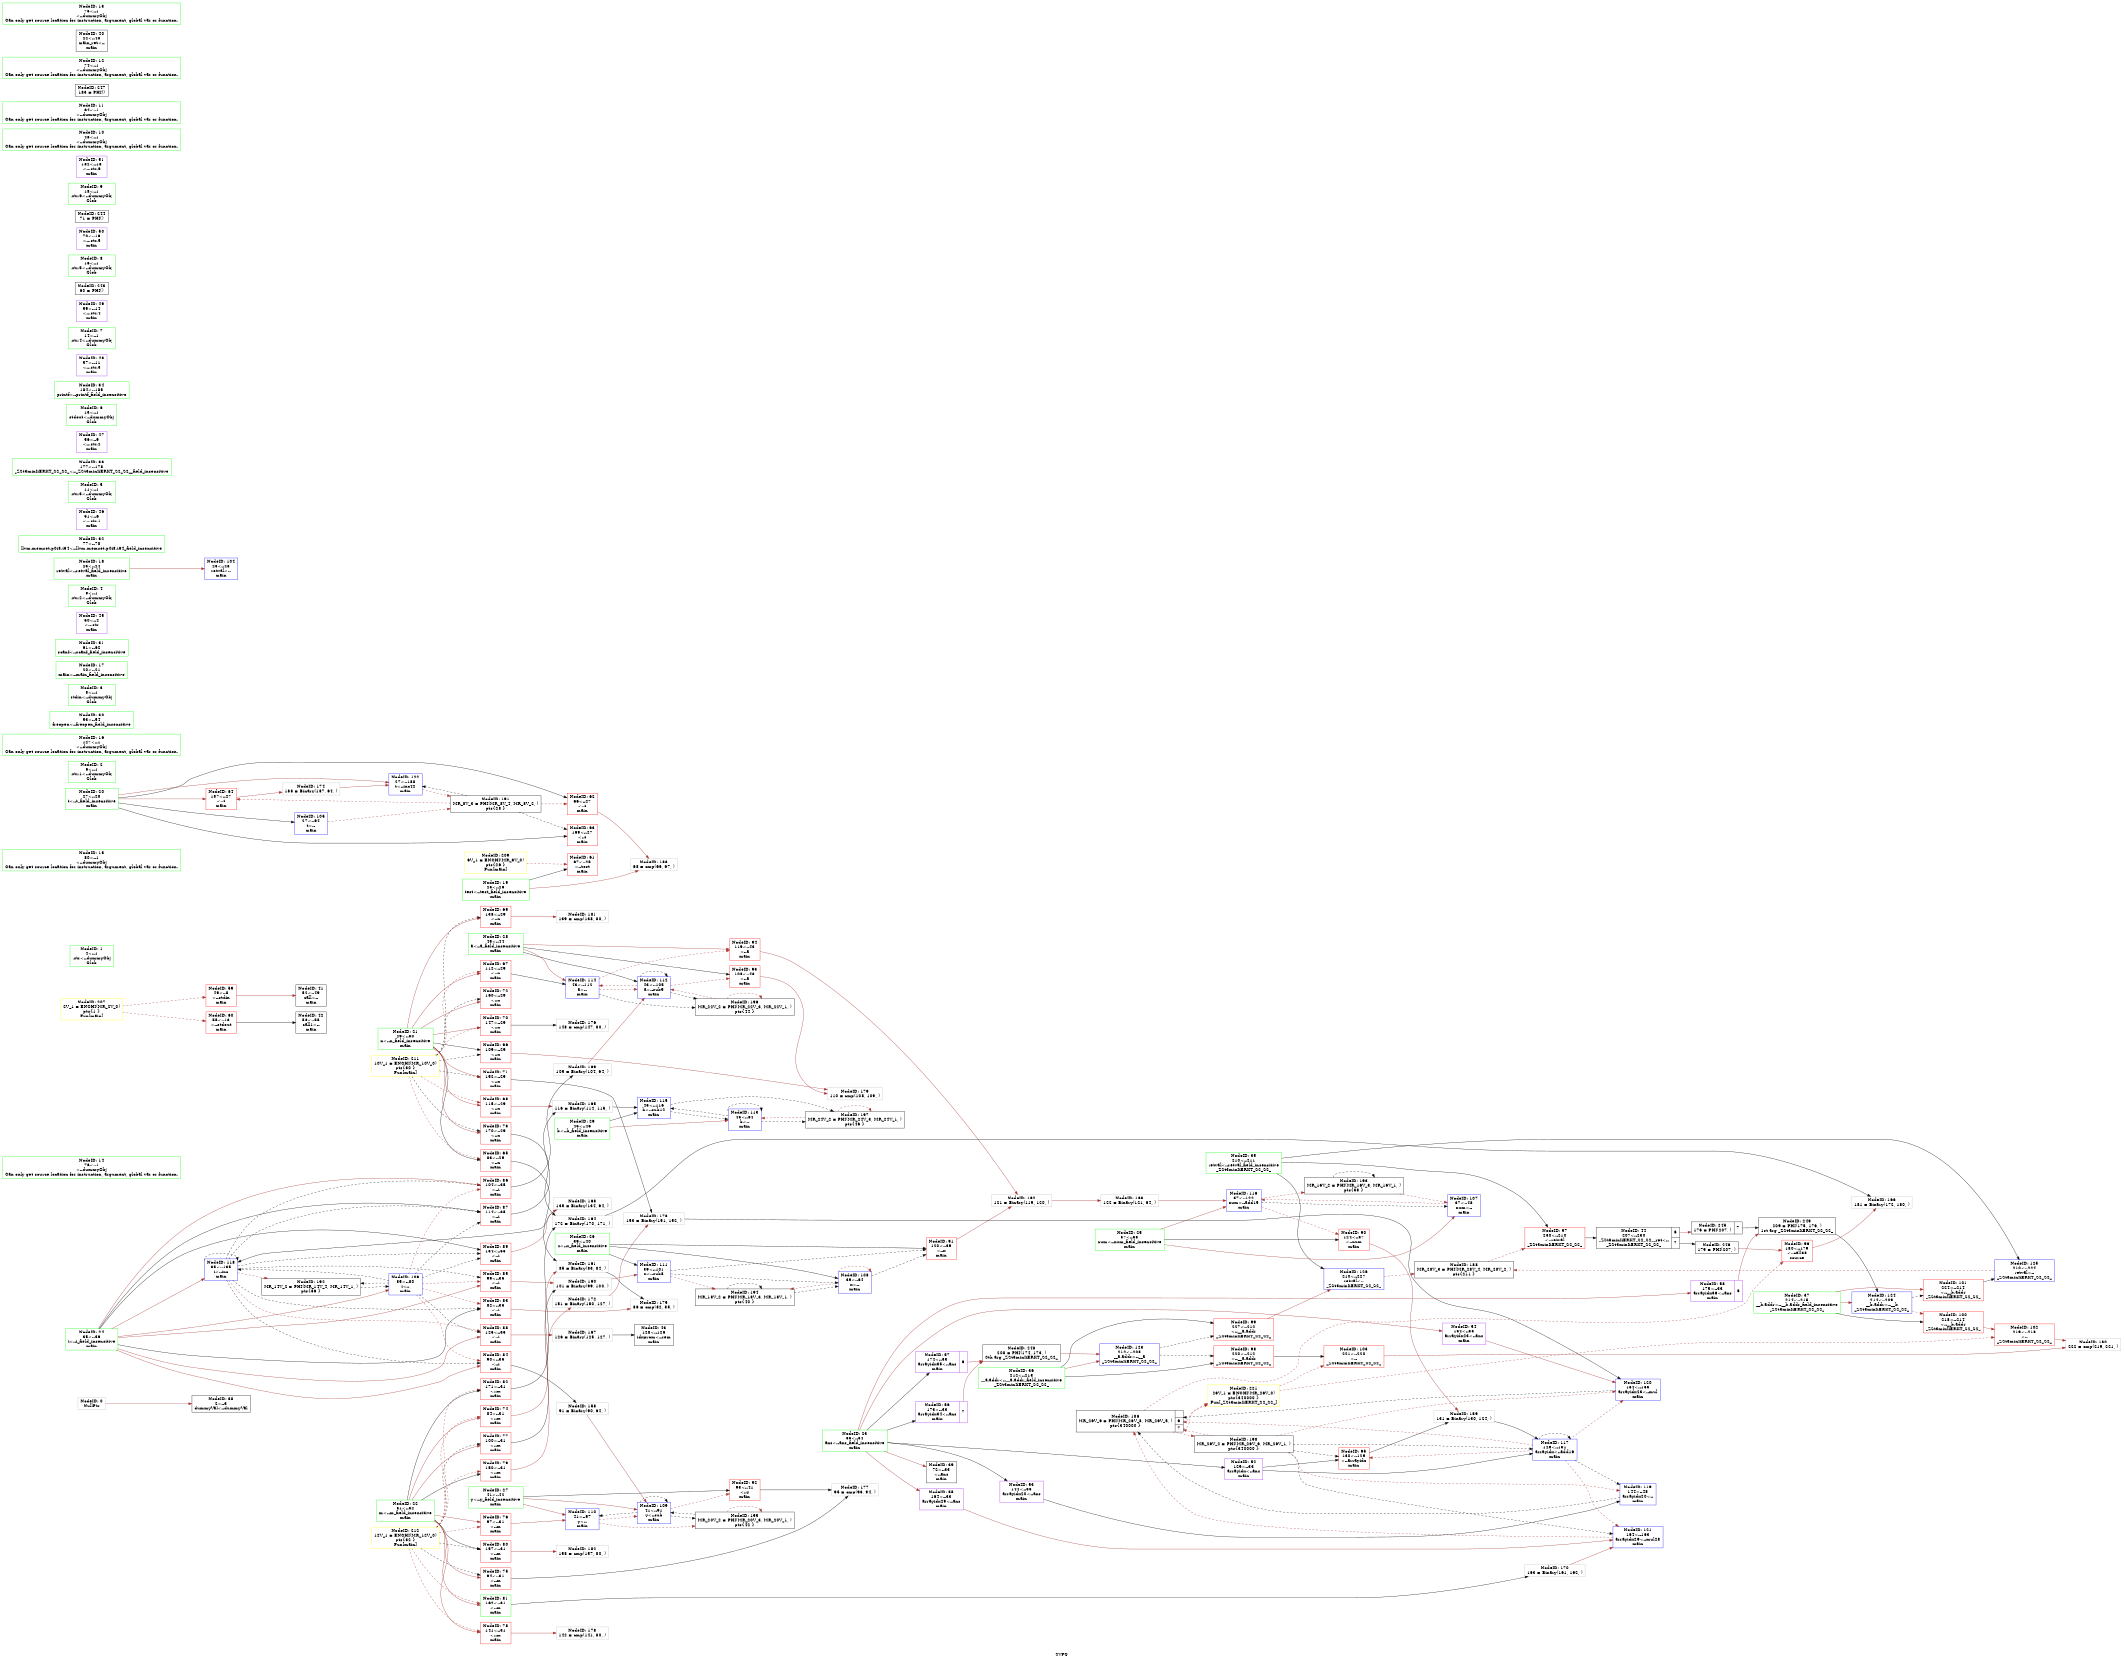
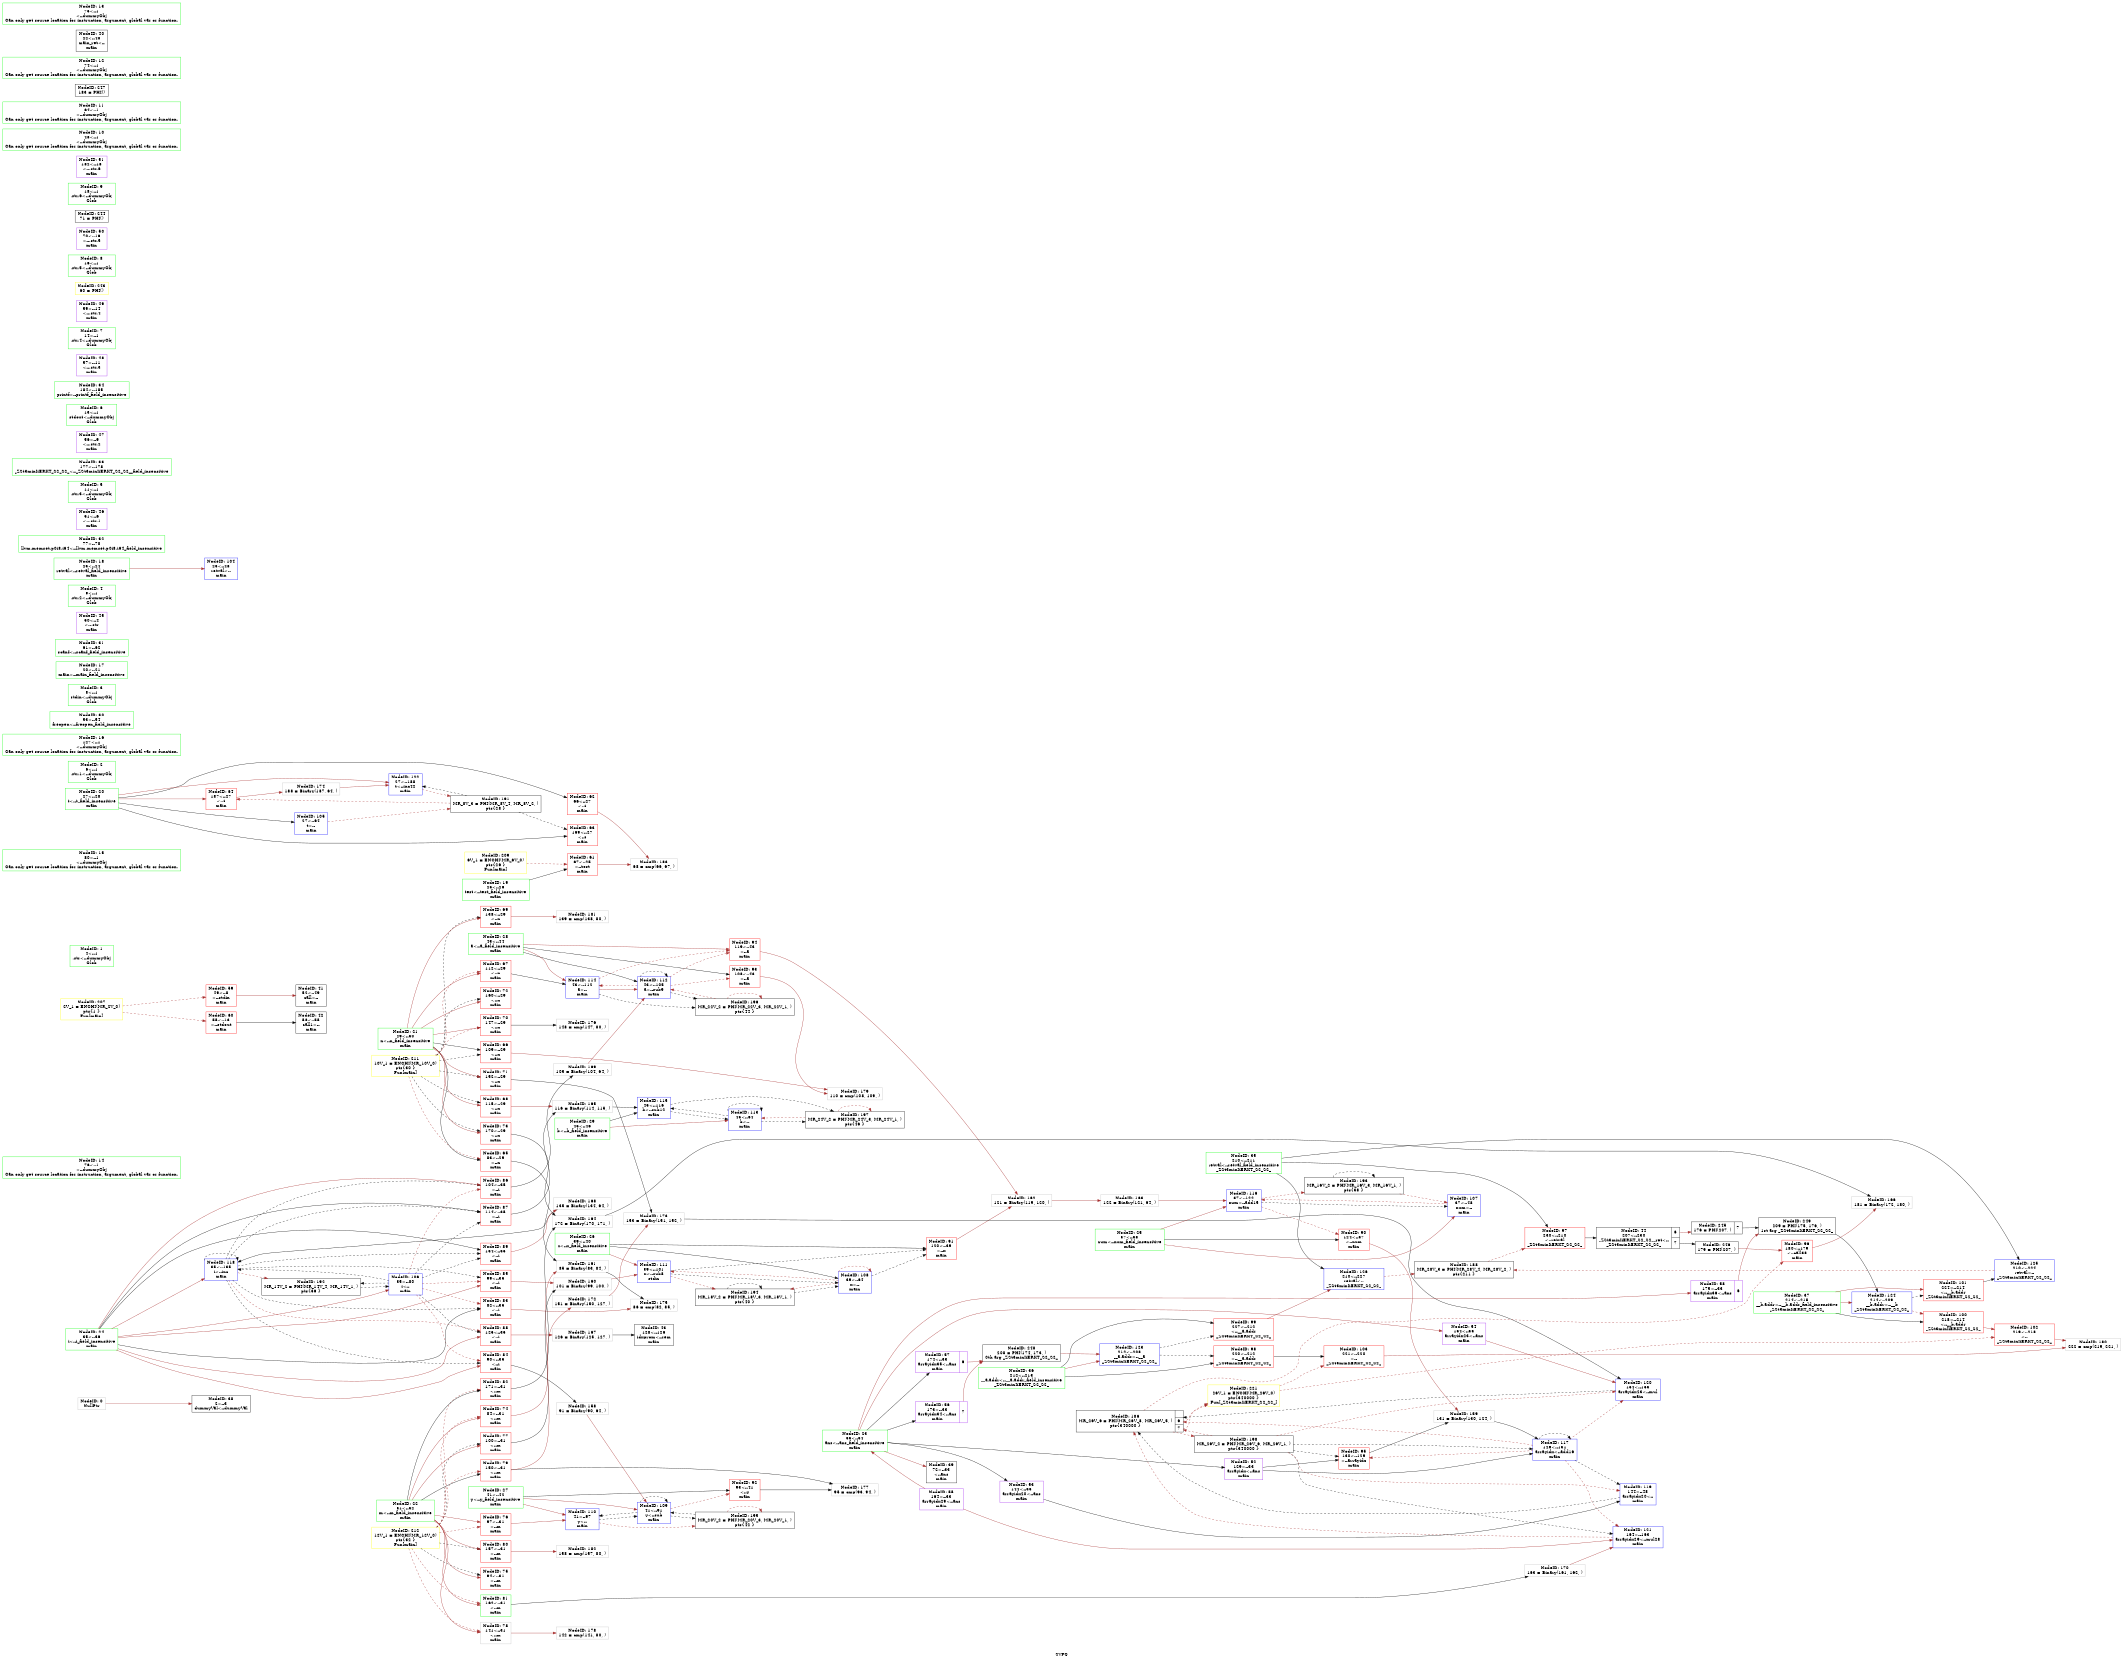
(92, 288) -> (92, 288)
(553, 804) -> none
(583, 883) -> (613, 865)
none -> (697, 962)
(617, 990) -> (617, 990)
(441, 1088) -> (441, 1088)
(1797, 1258) -> (1797, 1258)
(621, 1259) -> (621, 1259)
none -> (756, 1275)
(654, 1279) -> (654, 1279)
(891, 1471) -> (899, 1472)
(617, 1518) -> (617, 1518)
(453, 1540) -> (453, 1540)
(685, 1562) -> (671, 1468)
(496, 1633) -> (496, 1633)
